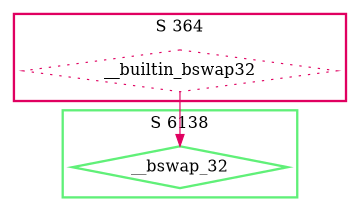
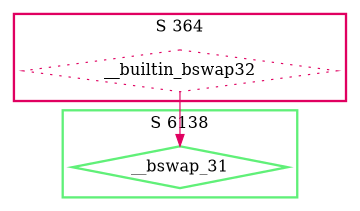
(180, 167) -> (180, 167)
